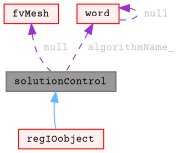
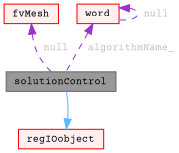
(54, 116) -> (68, 105)
